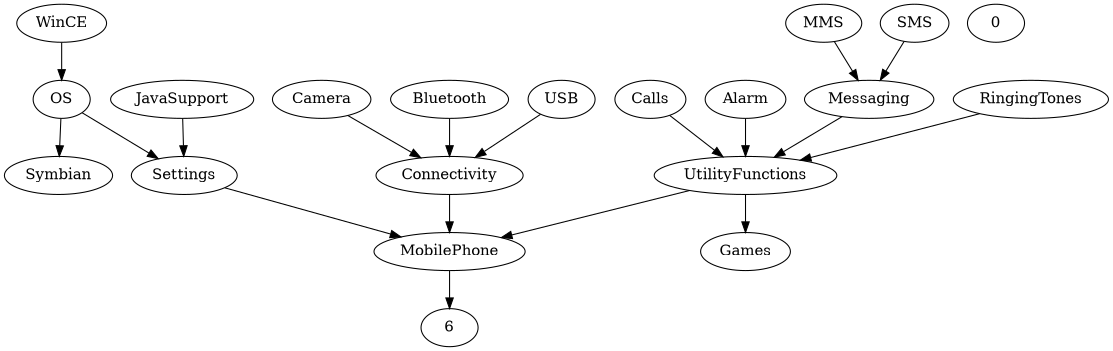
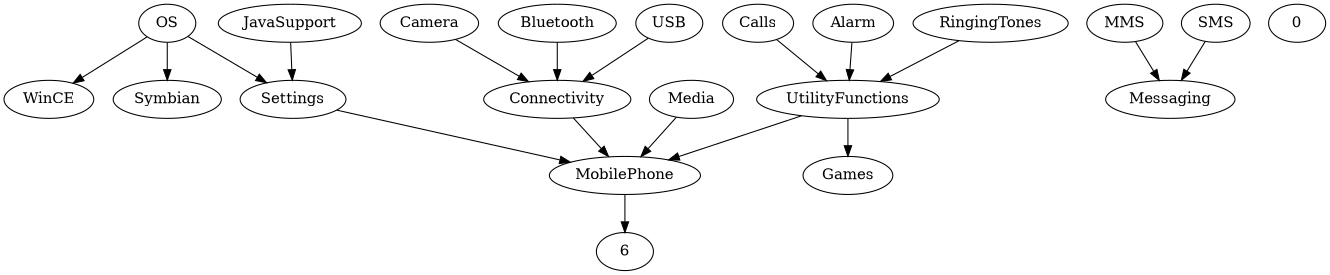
(62, 56) -> (115, 57)
none -> (692, 99)
(813, 134) -> none
